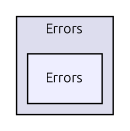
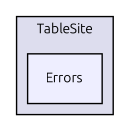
(65, 30) -> (65, 30)
